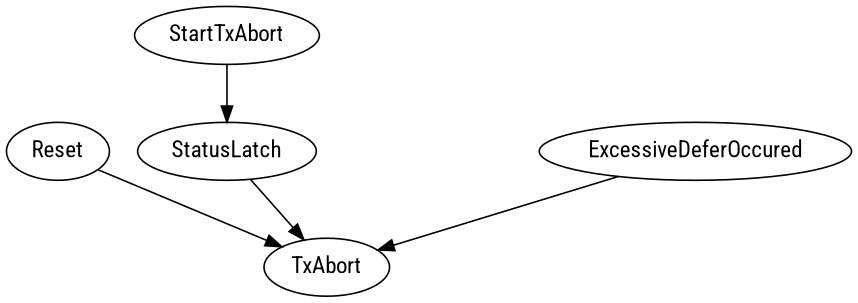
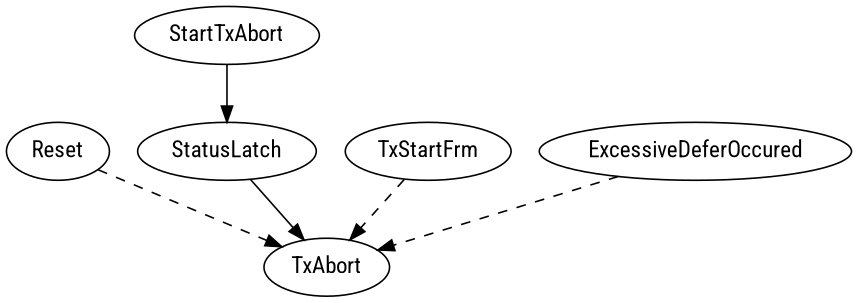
none -> (428, 151)
(182, 205) -> (182, 205)
(506, 211) -> (506, 211)
